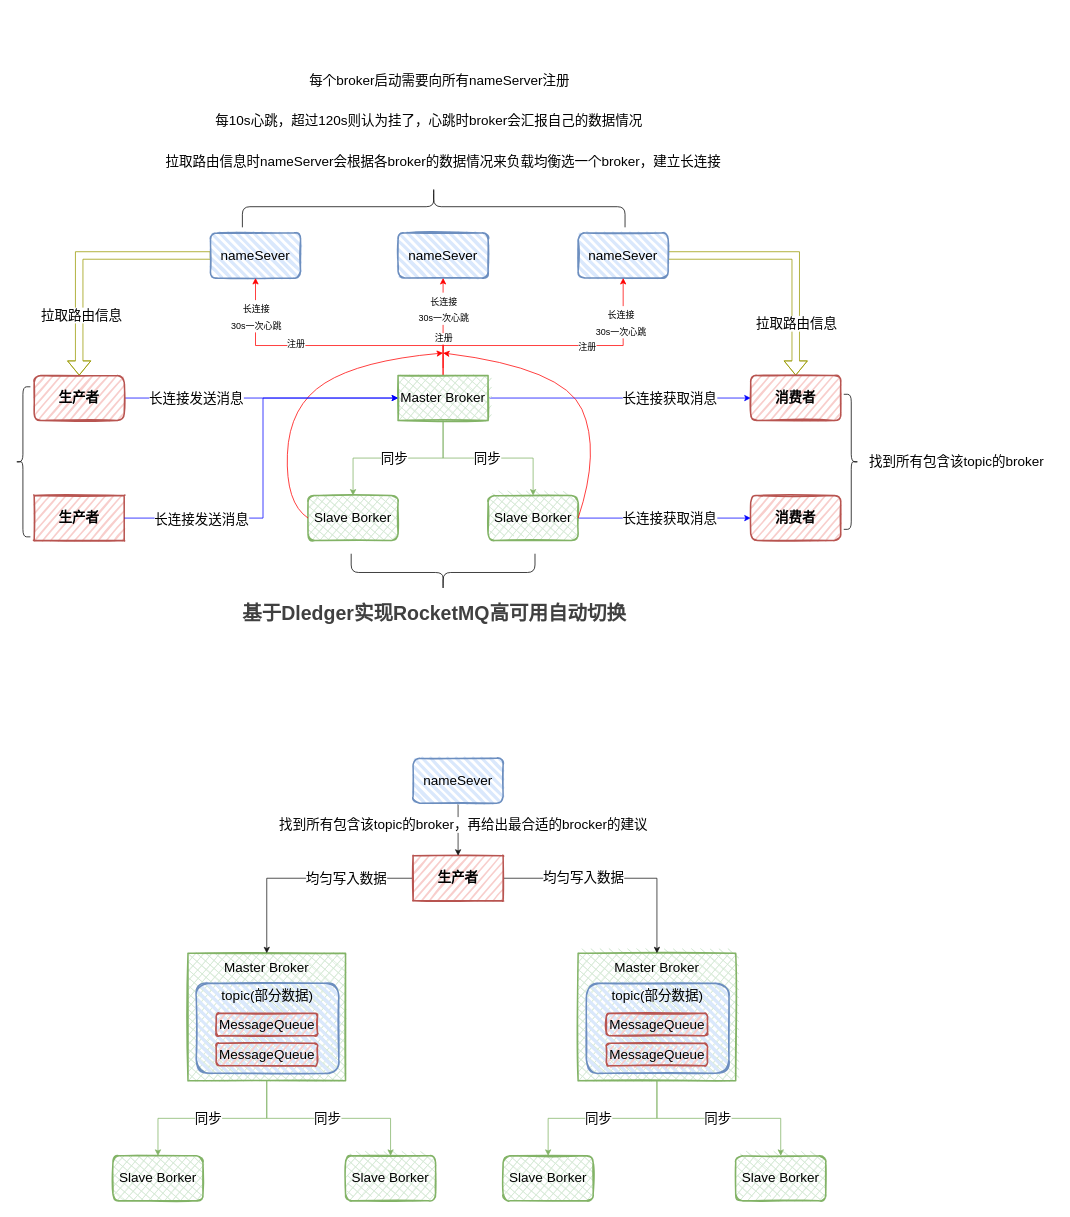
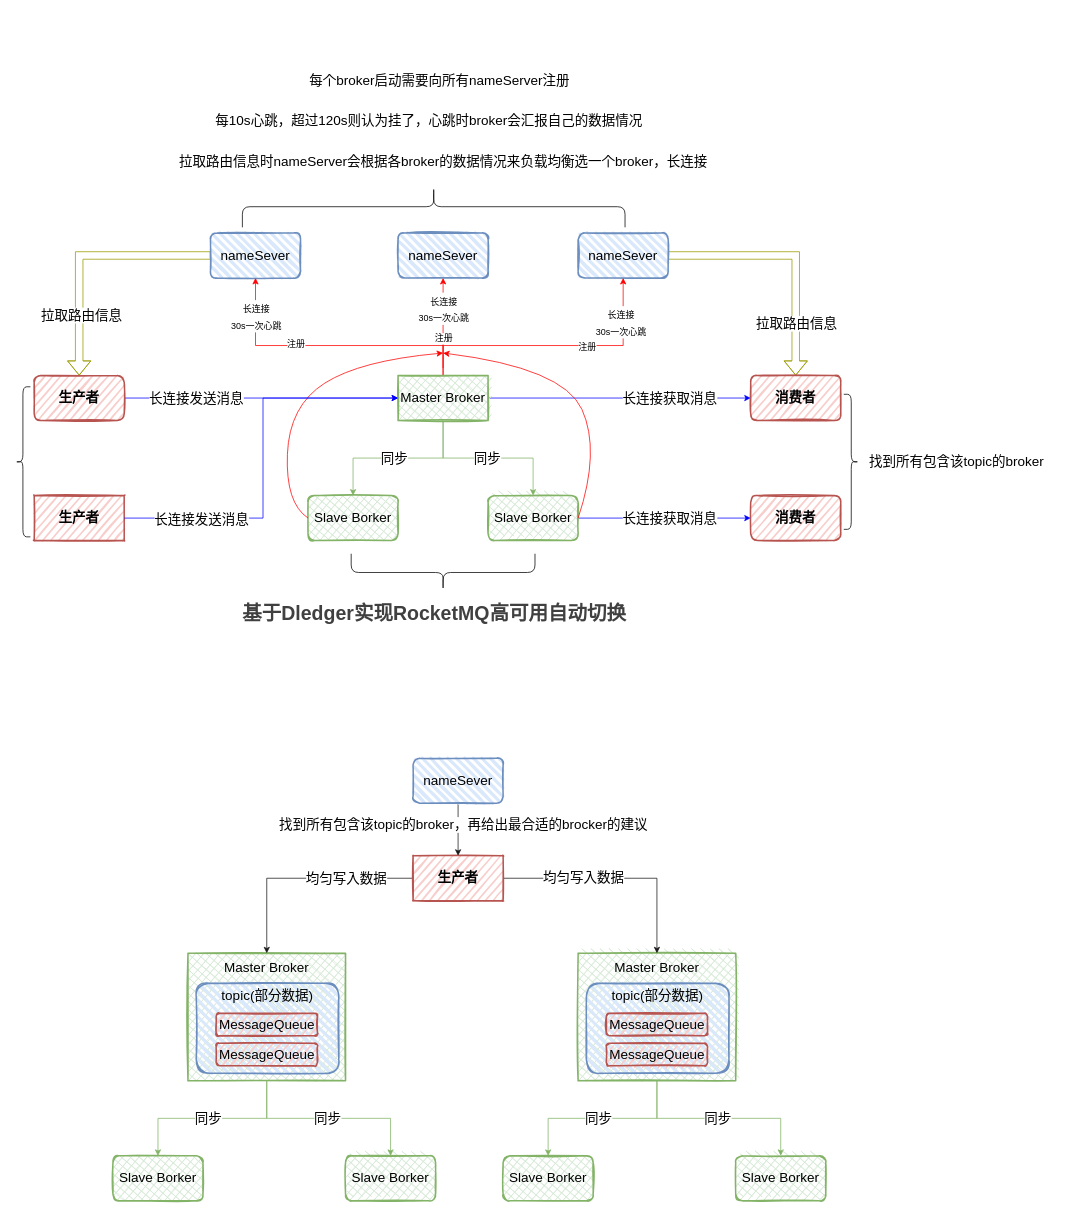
(443, 162) -> (443, 162)
